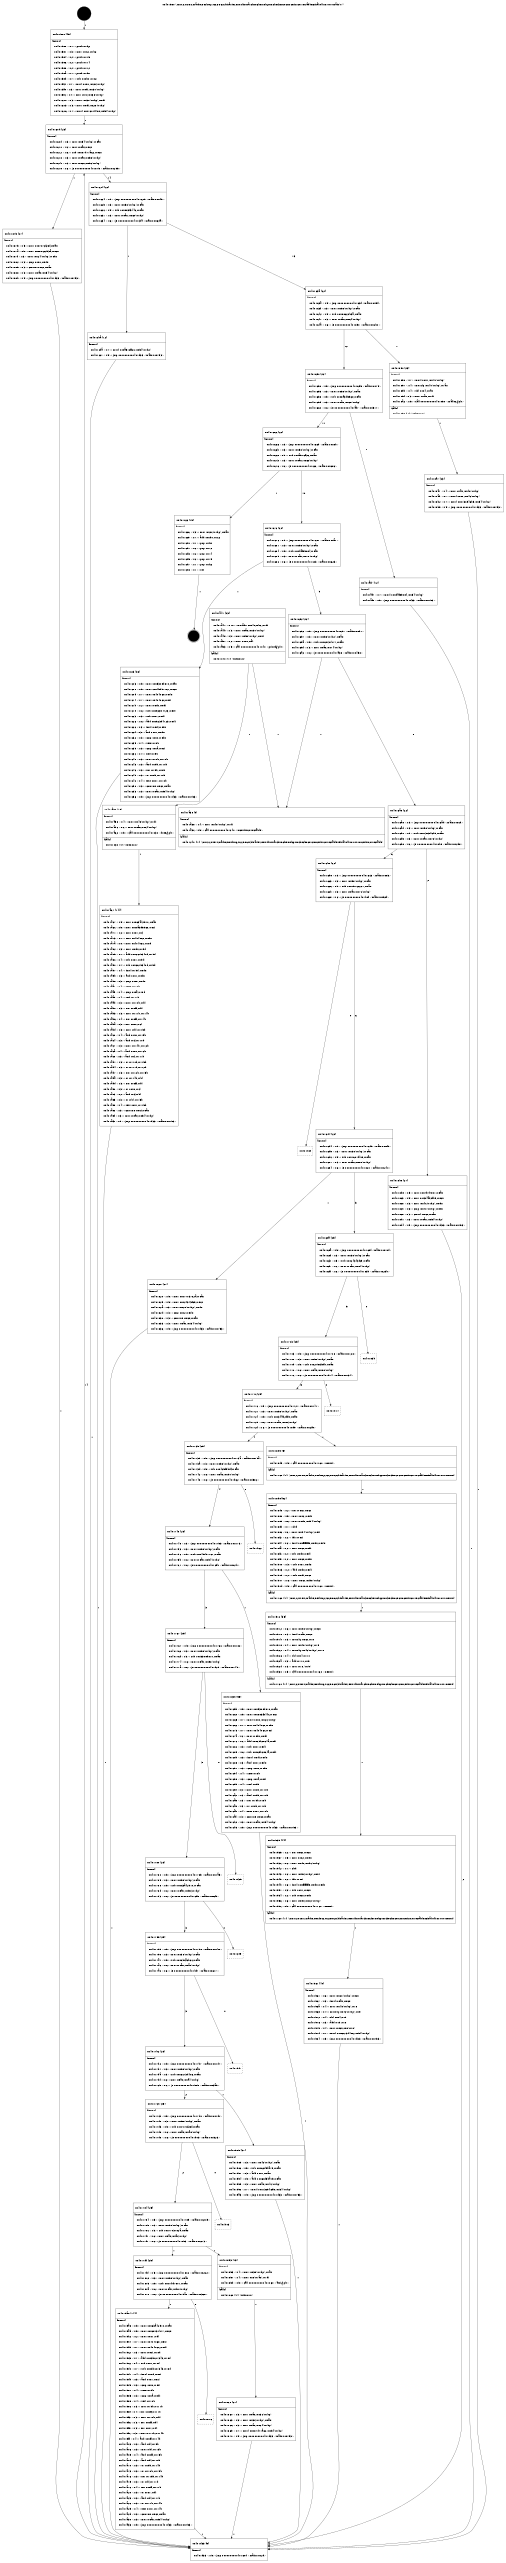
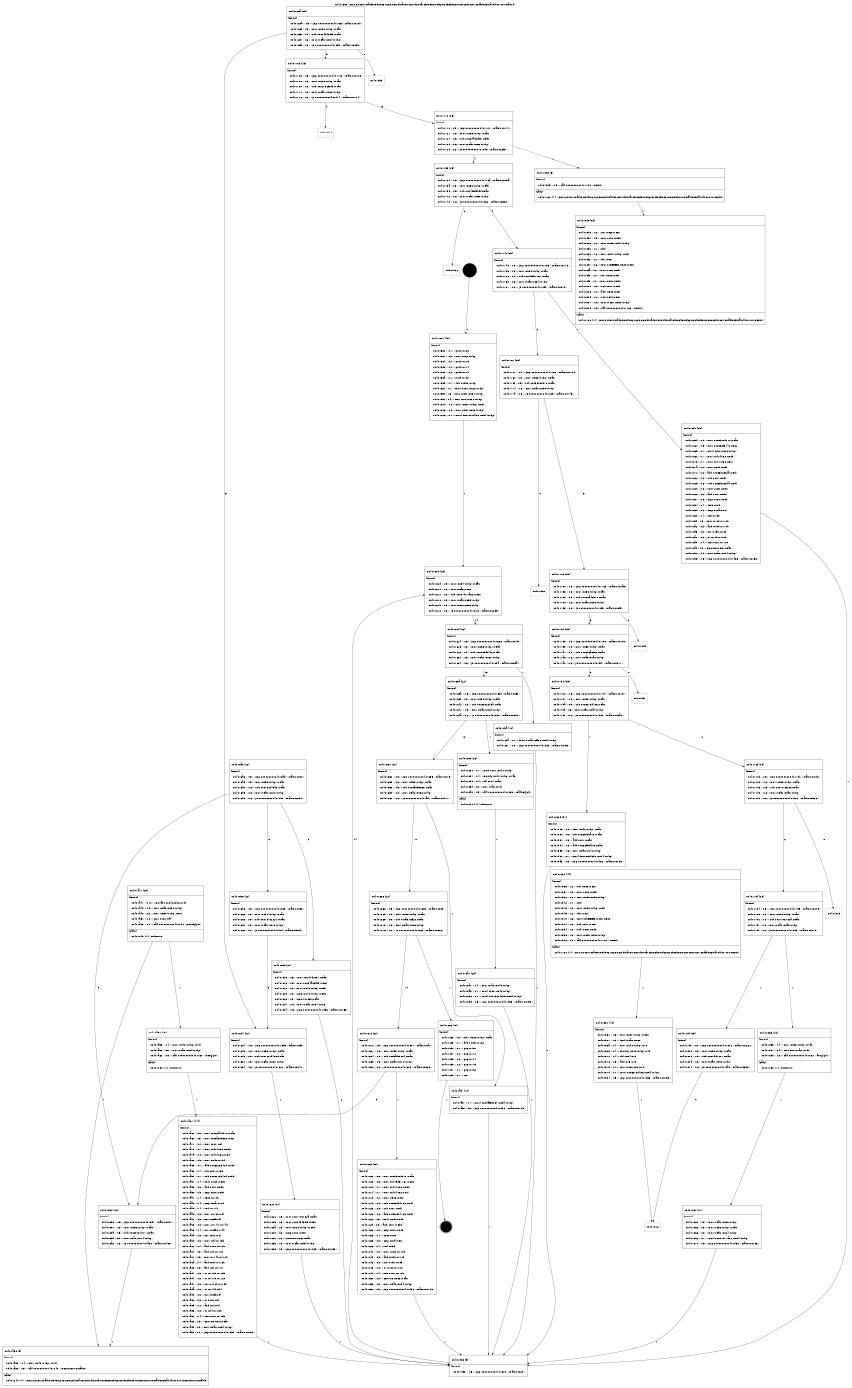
(42, 256) -> none
(376, 731) -> (97, 971)
(305, 1151) -> none
(354, 1202) -> (224, 514)
(361, 1651) -> none
(338, 2315) -> (644, 1152)
(155, 2419) -> none
